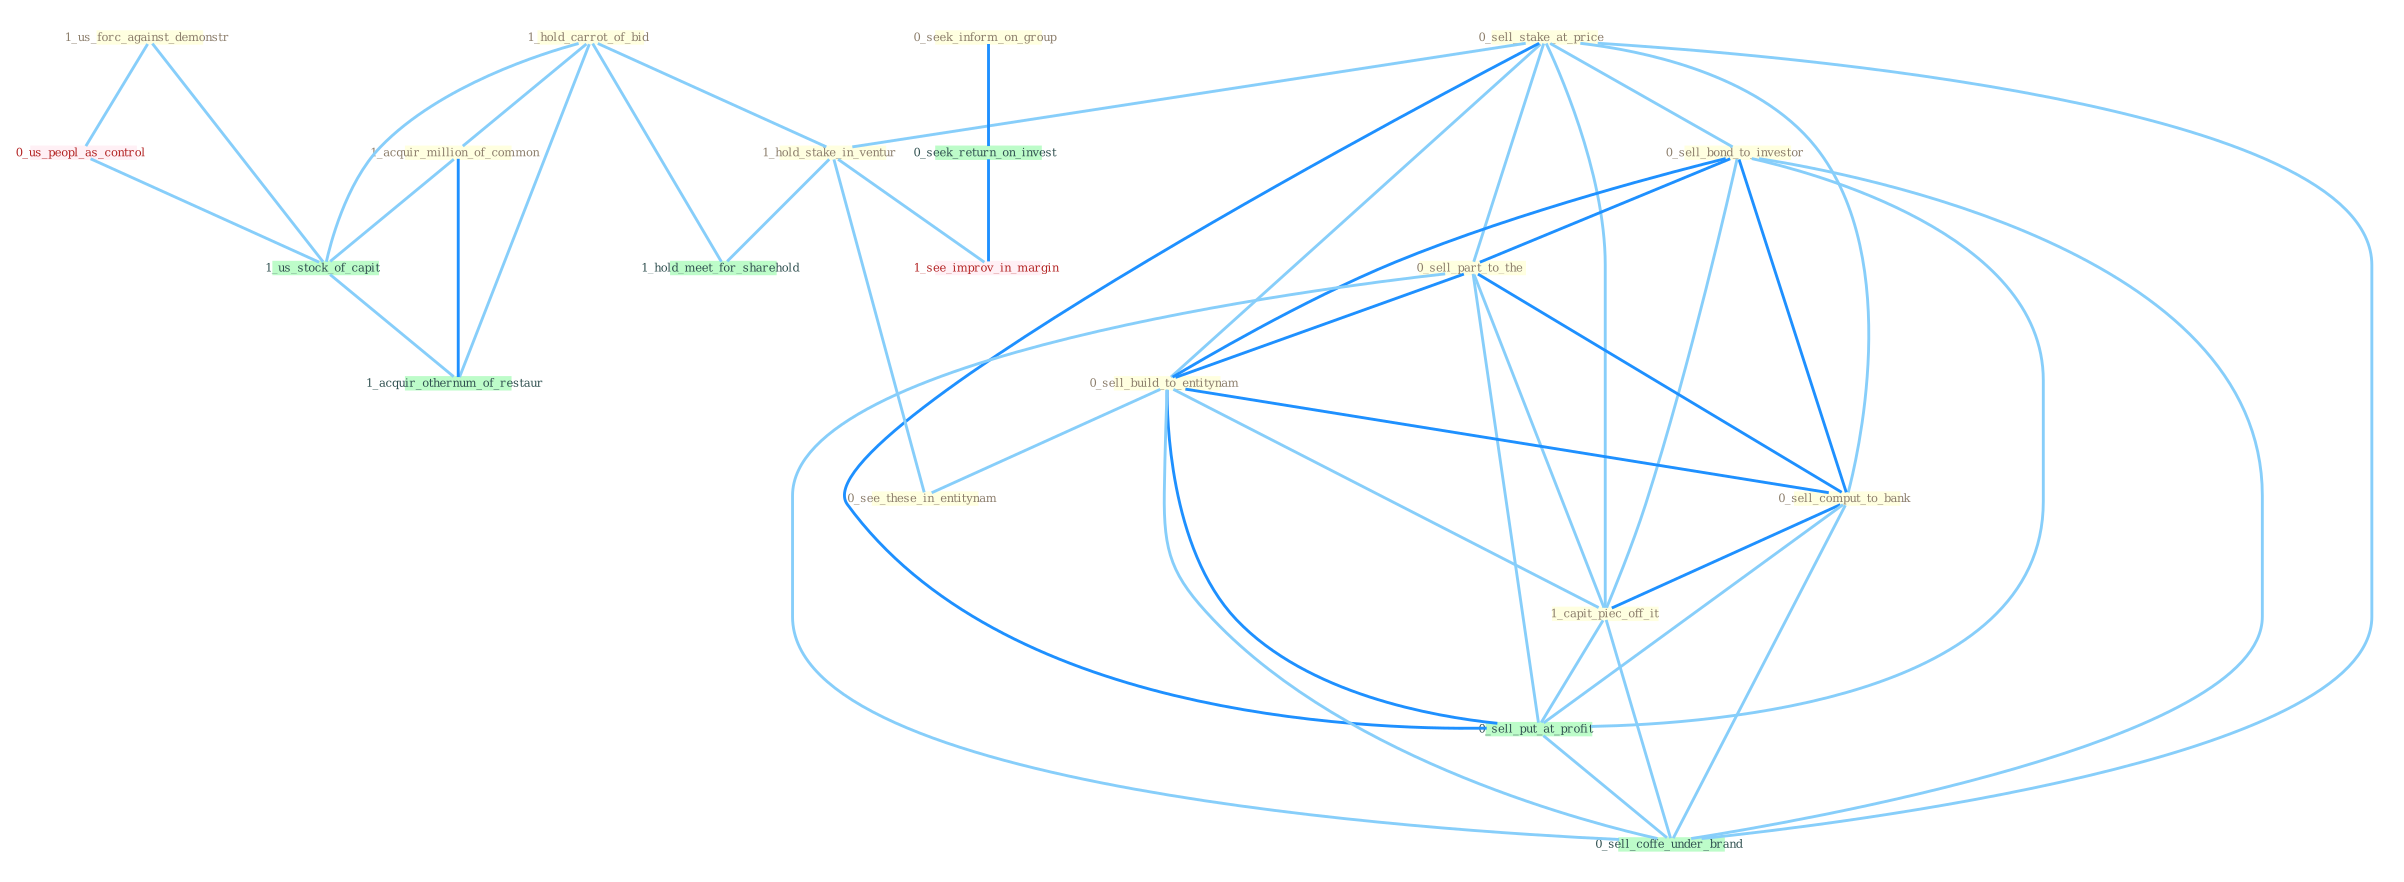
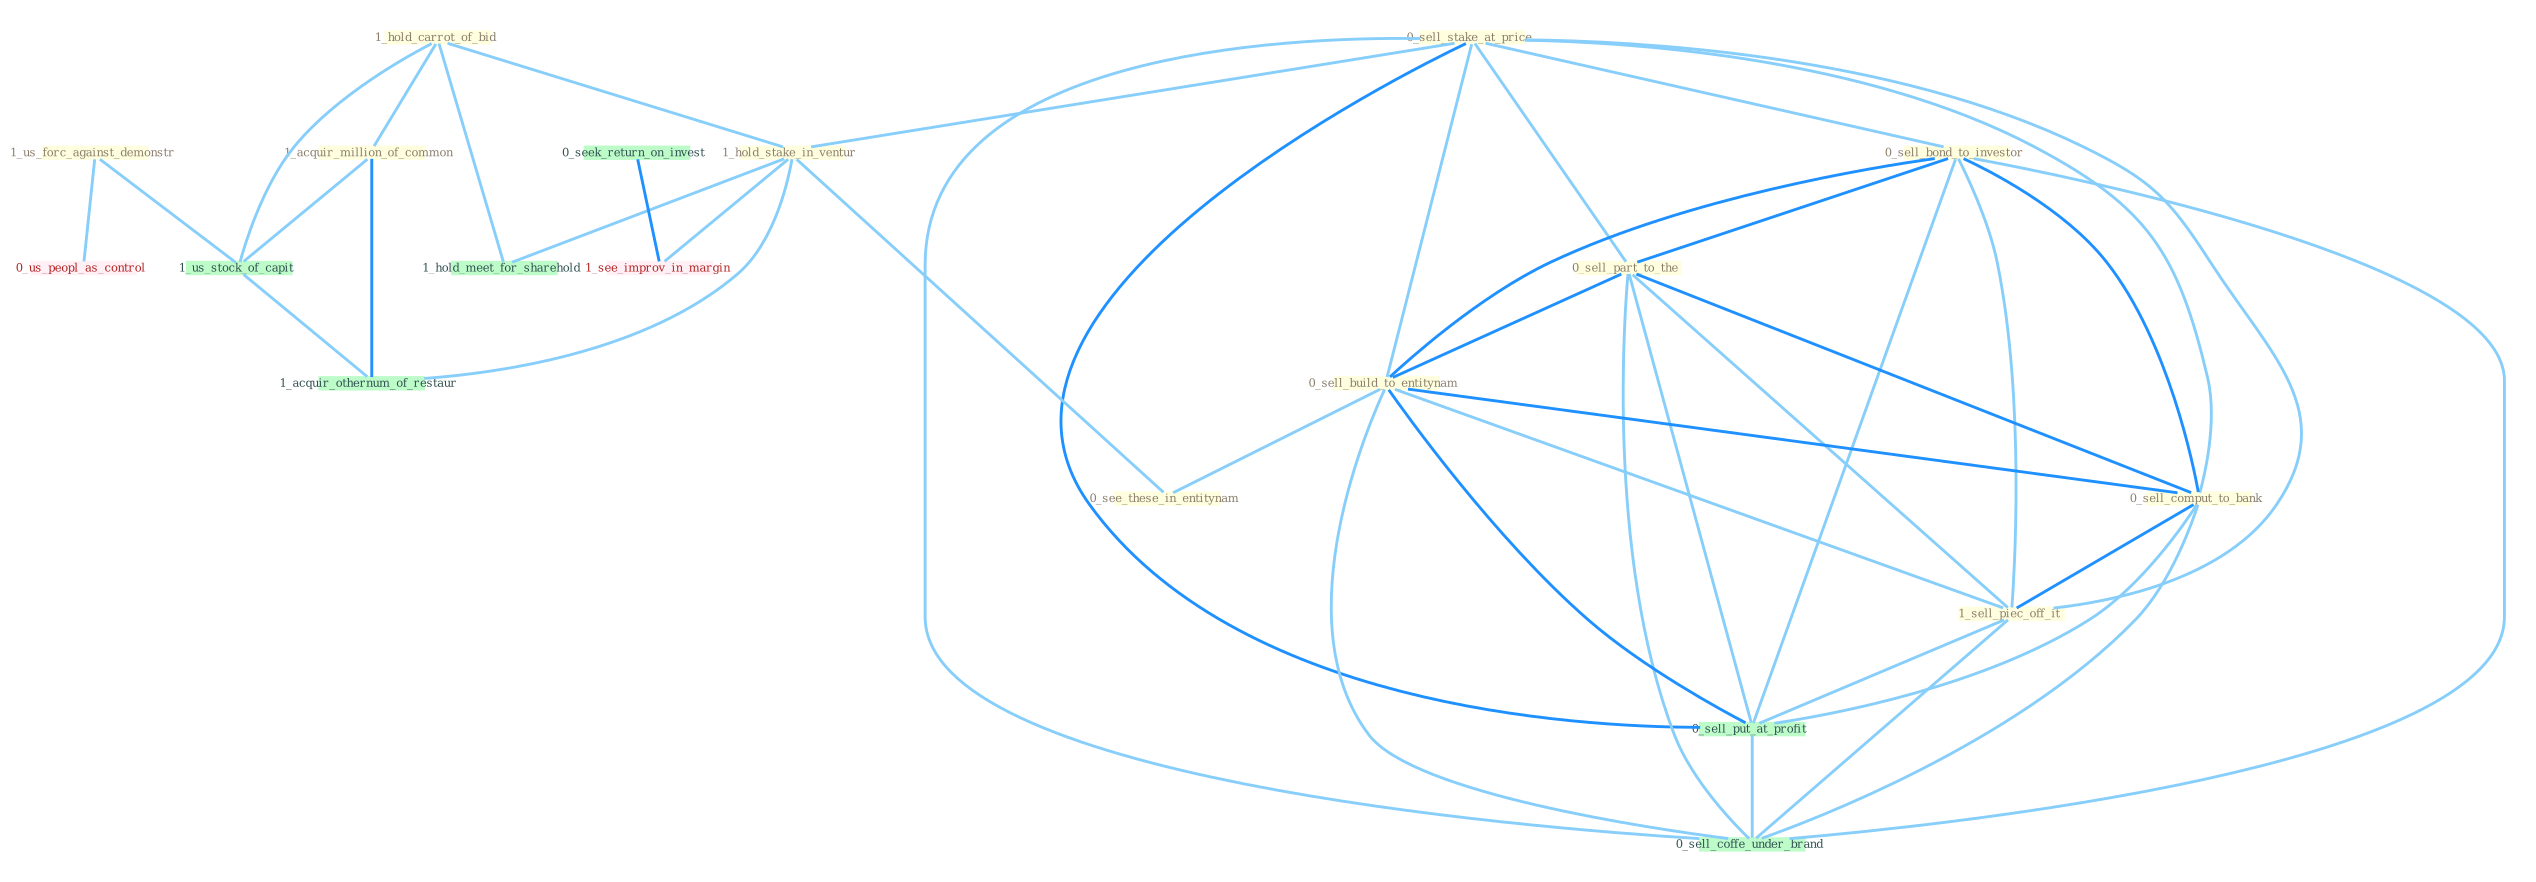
(989, 37) -> none
(205, 210) -> none
(524, 211) -> (650, 327)
(1605, 614) -> (2012, 614)
